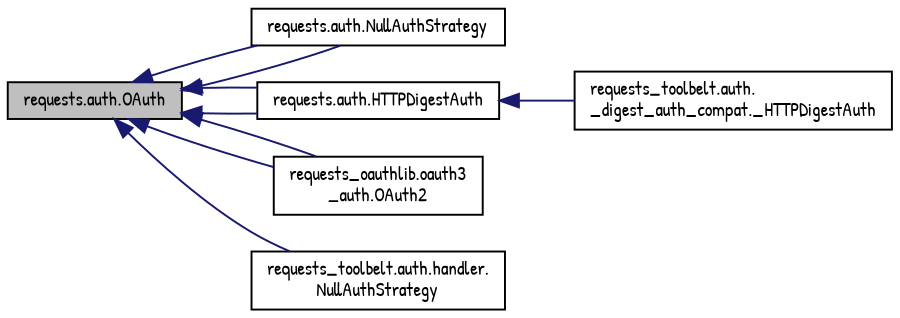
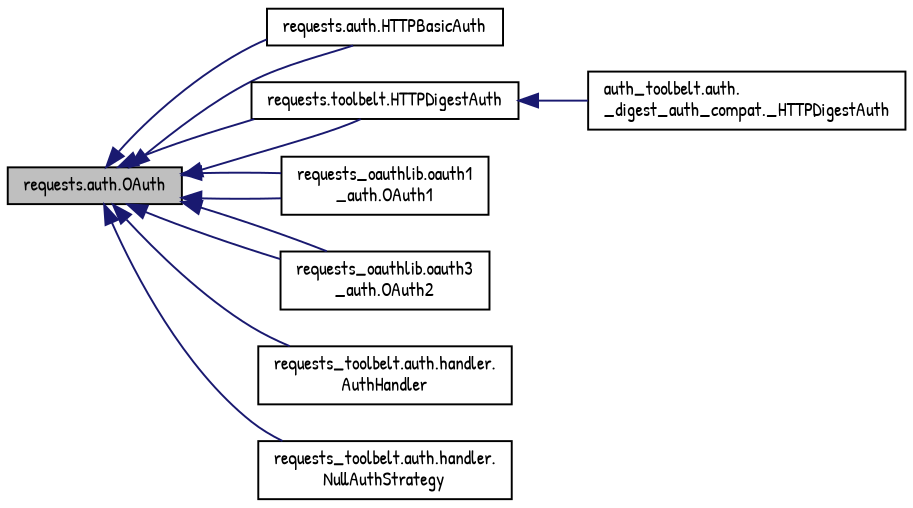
(378, 27) -> (385, 27)
(378, 101) -> (385, 101)
(733, 101) -> (747, 101)
none -> (385, 186)
none -> (385, 375)
